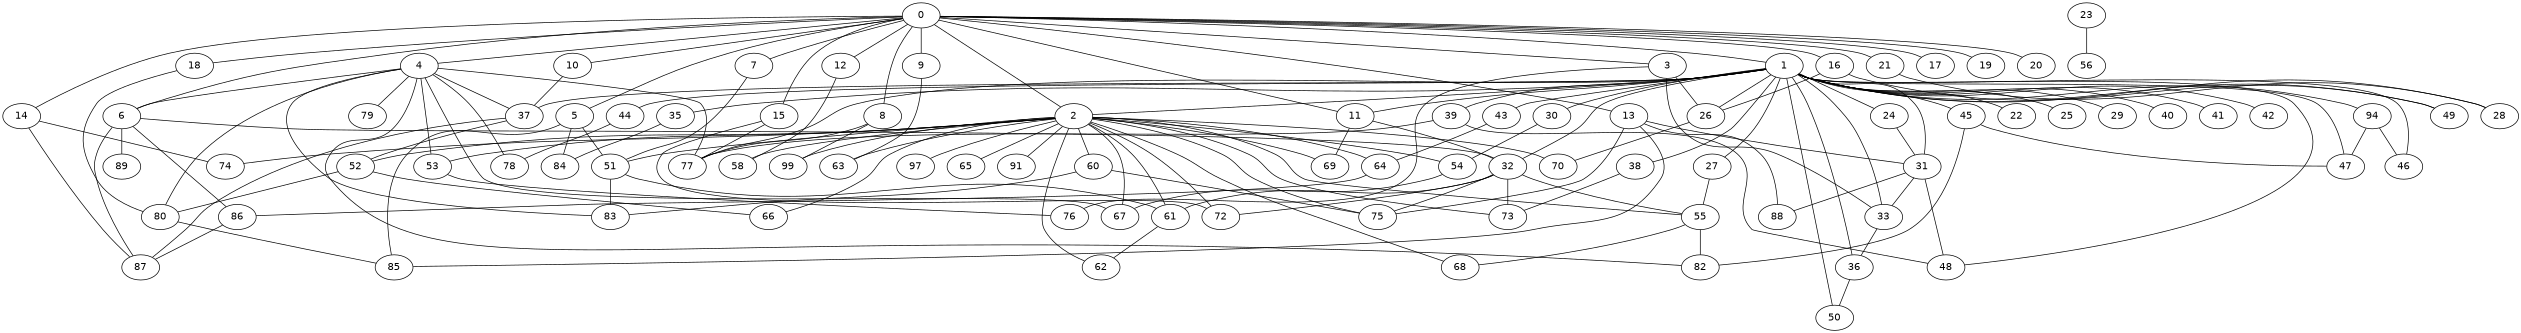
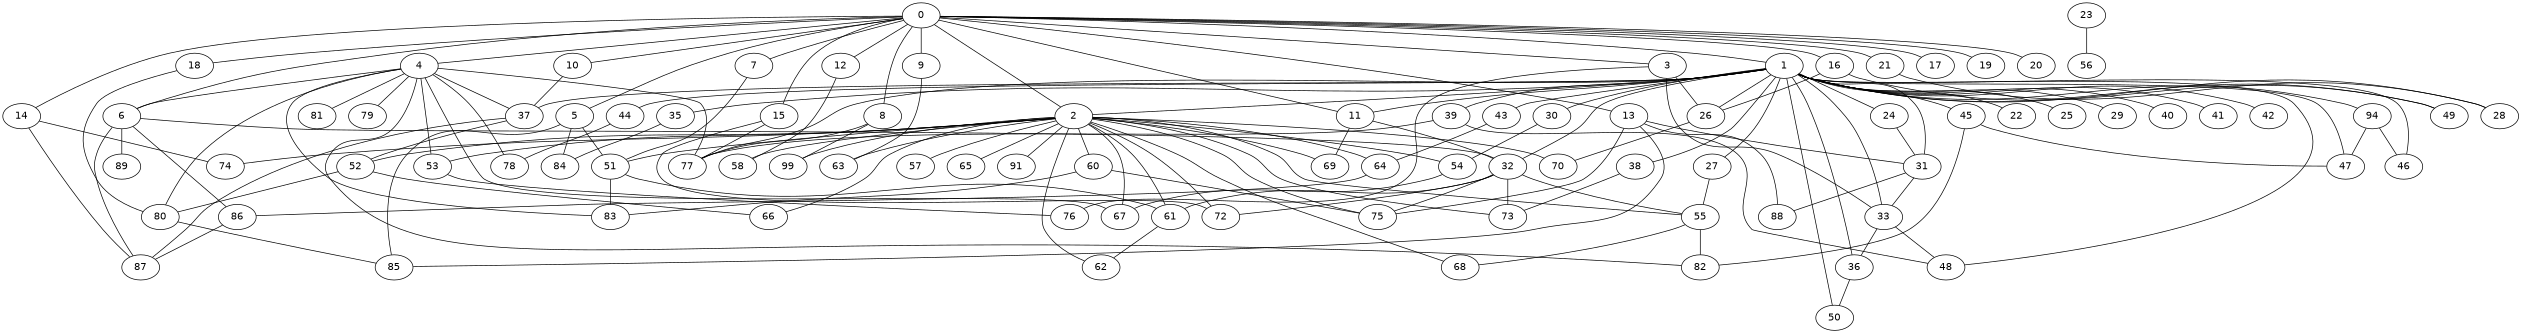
none -> (317, 116)
(916, 167) -> (916, 167)
(1934, 217) -> (1915, 242)
